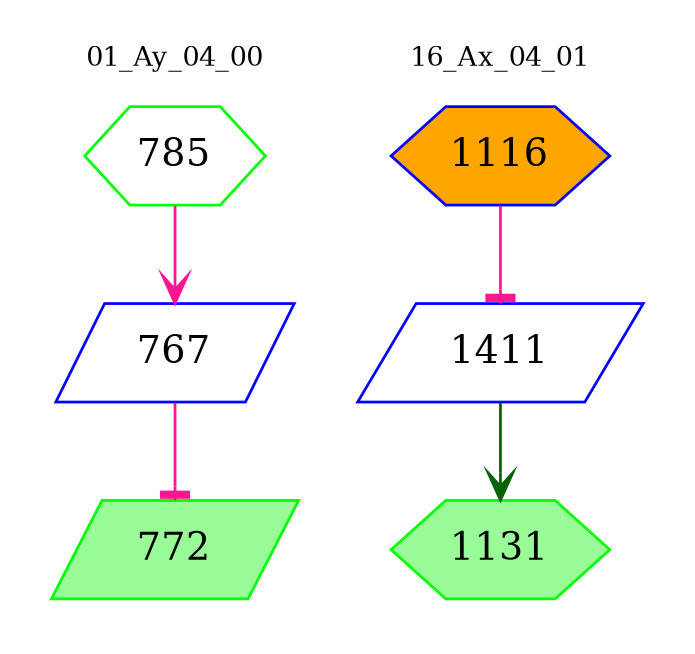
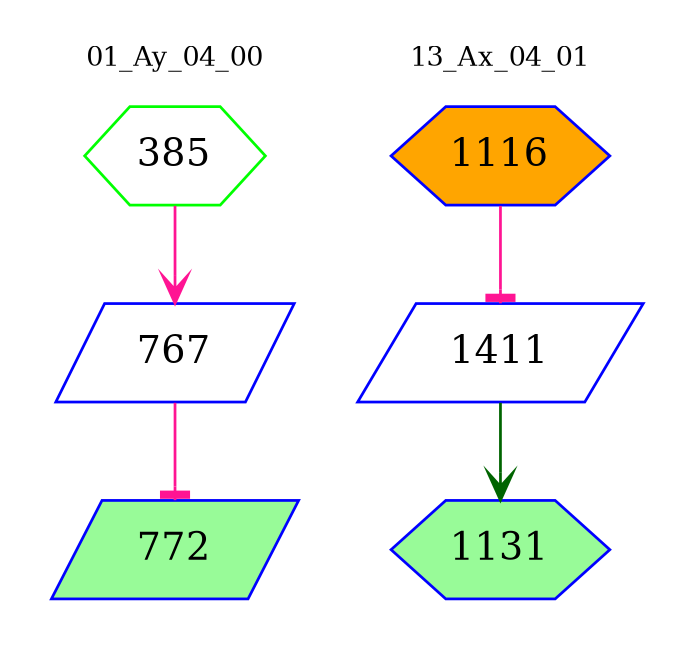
(500, 59) -> (500, 59)
(175, 156) -> (175, 156)
(175, 550) -> (175, 550)
(500, 550) -> (500, 550)
